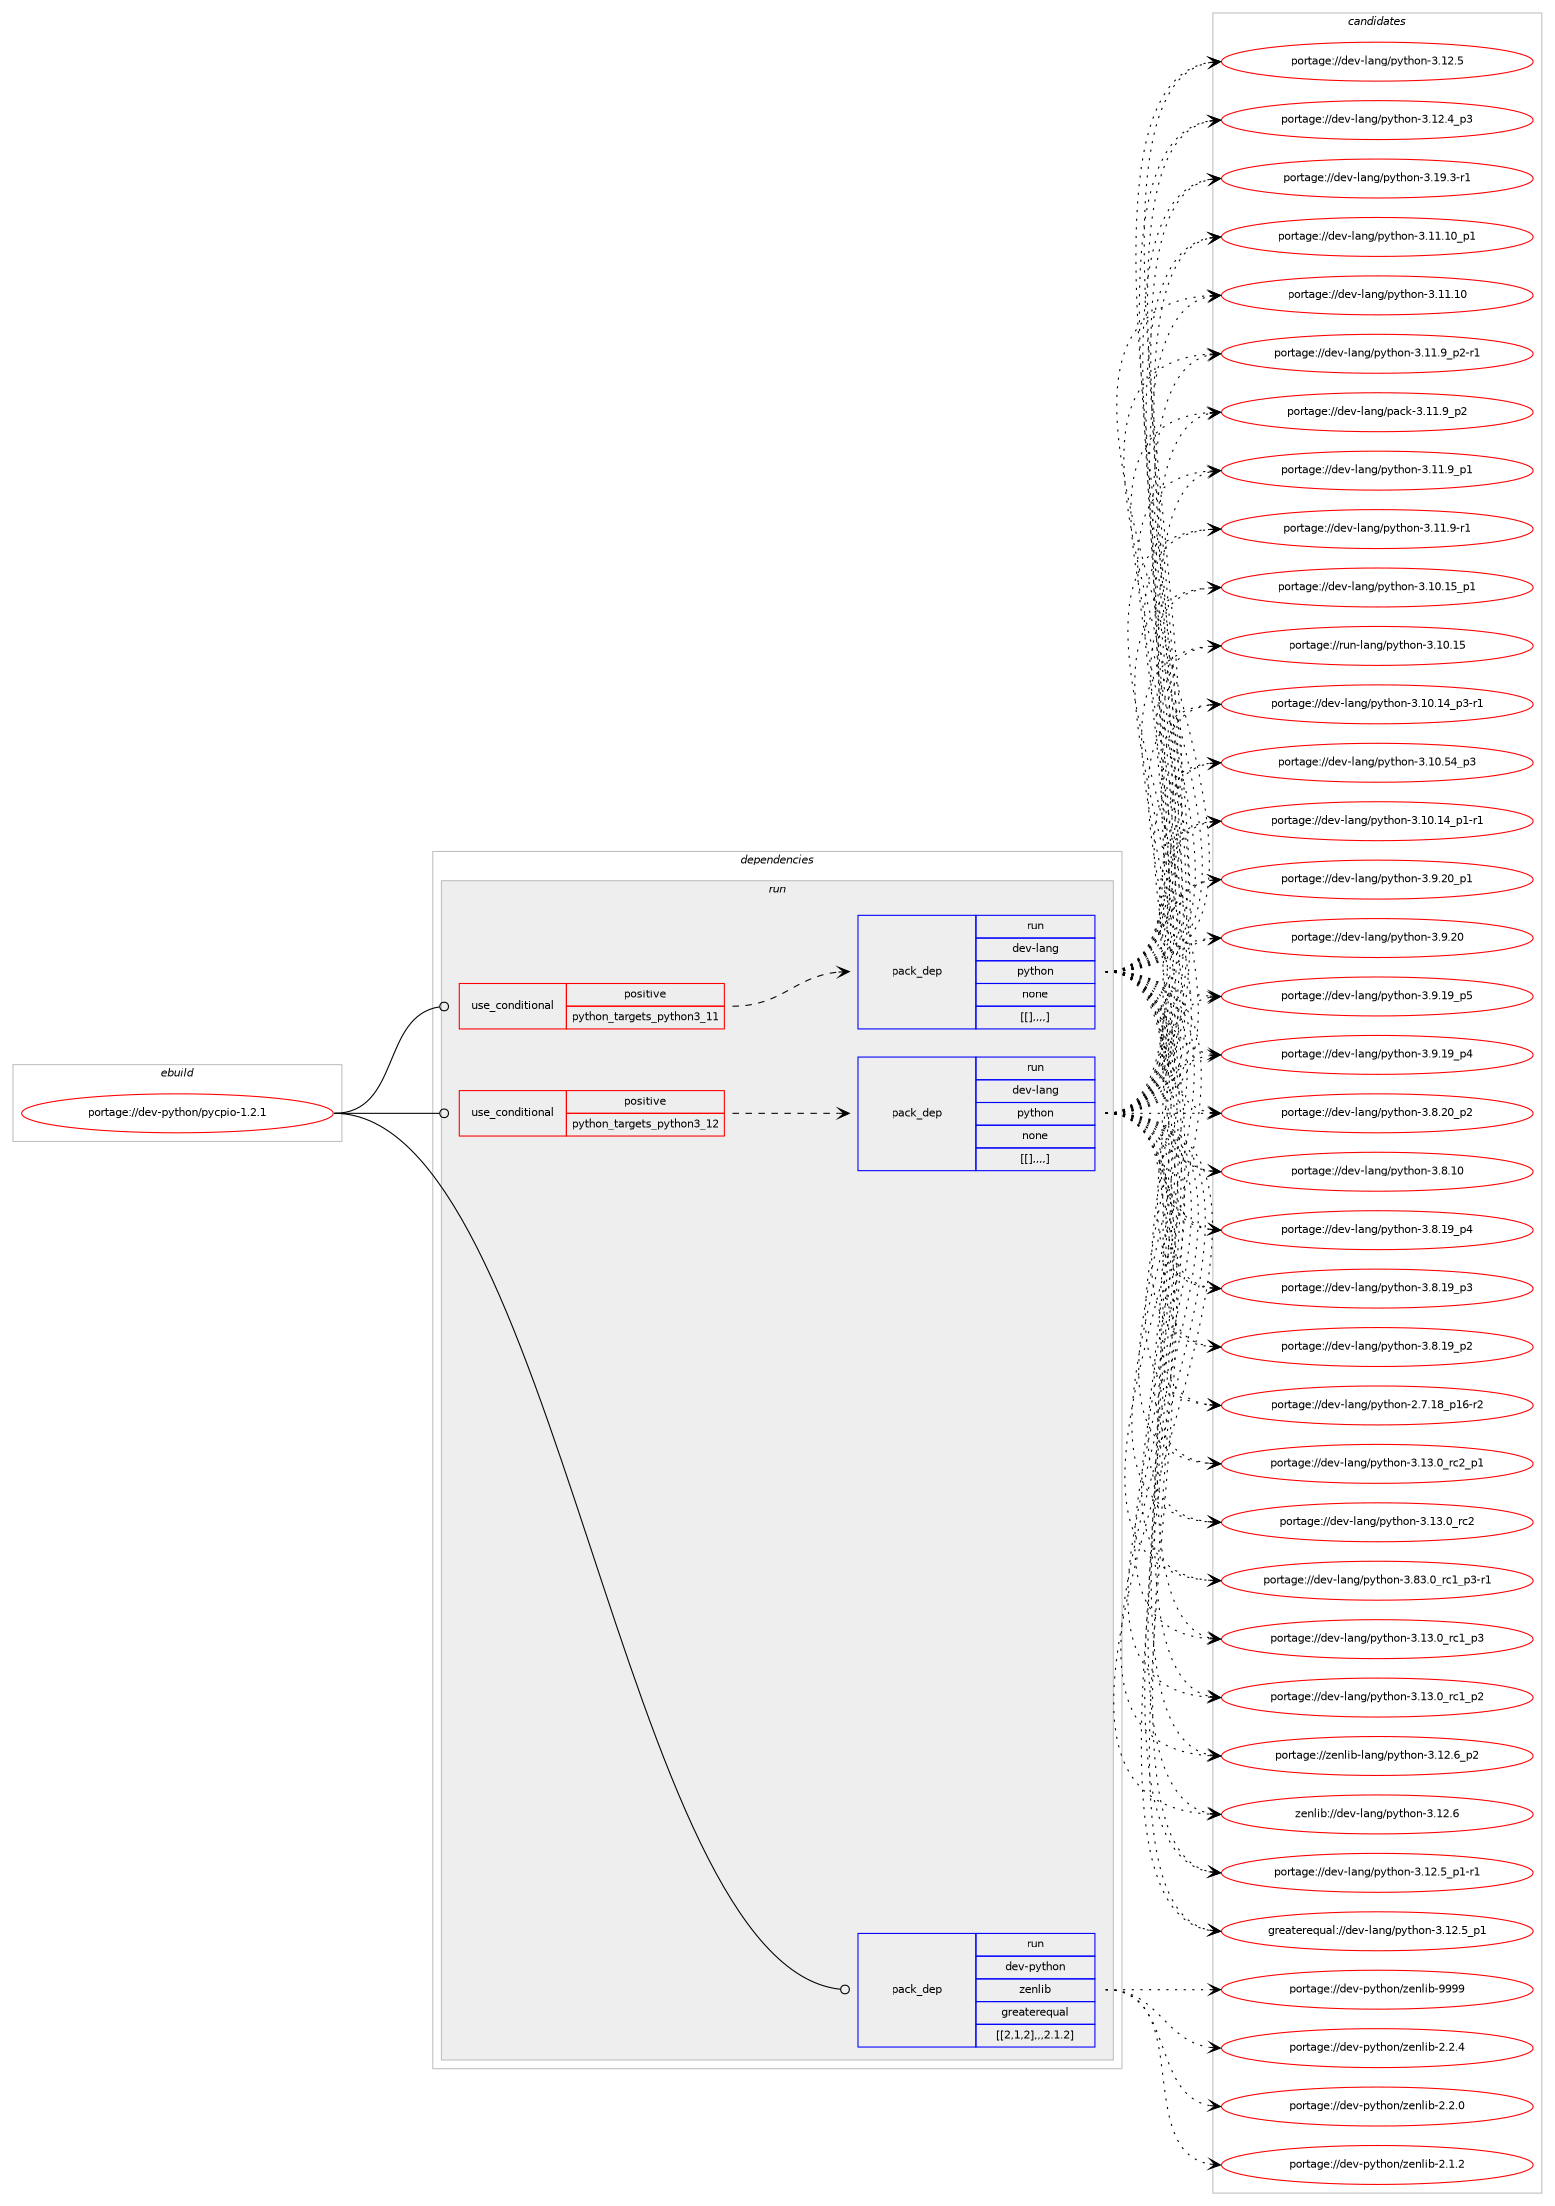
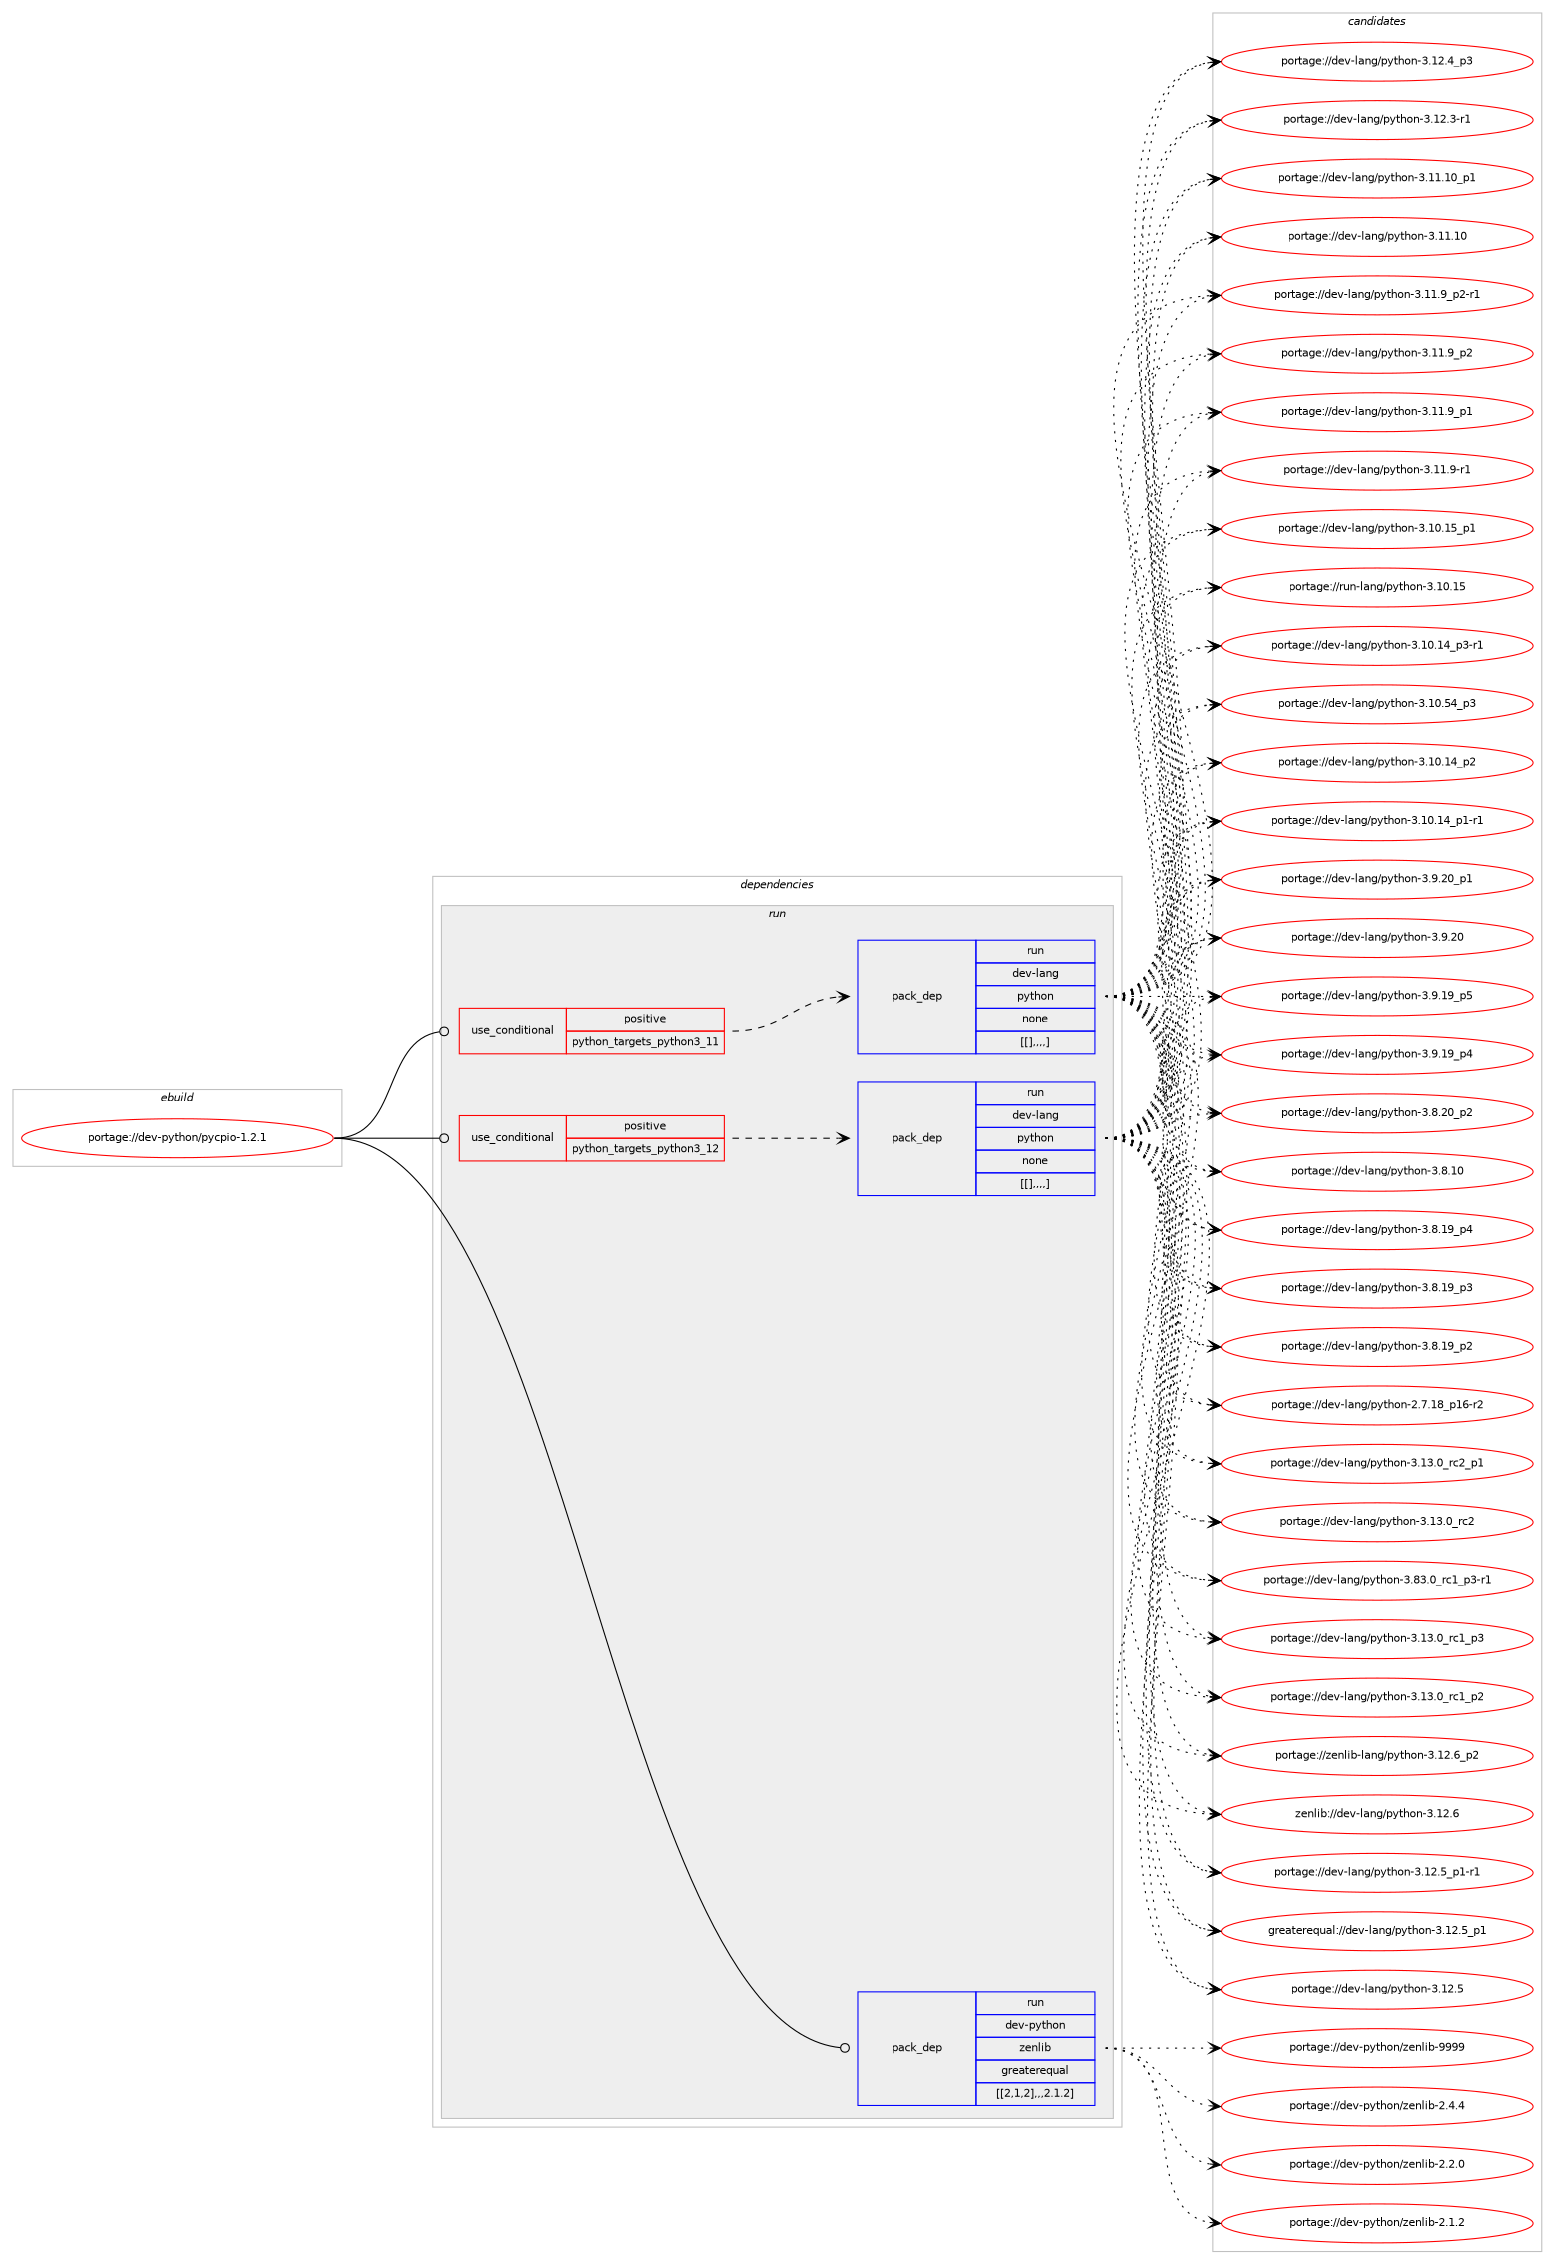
(1377, 179) -> (1377, 120)
(1377, 412) -> (1377, 354)
none -> (1377, 763)
(1377, 2048) -> (1377, 2107)
